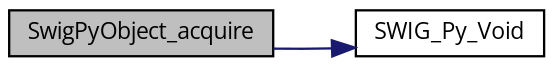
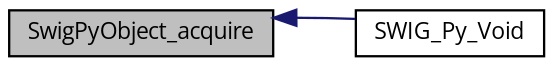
(302, 49) -> (326, 18)
